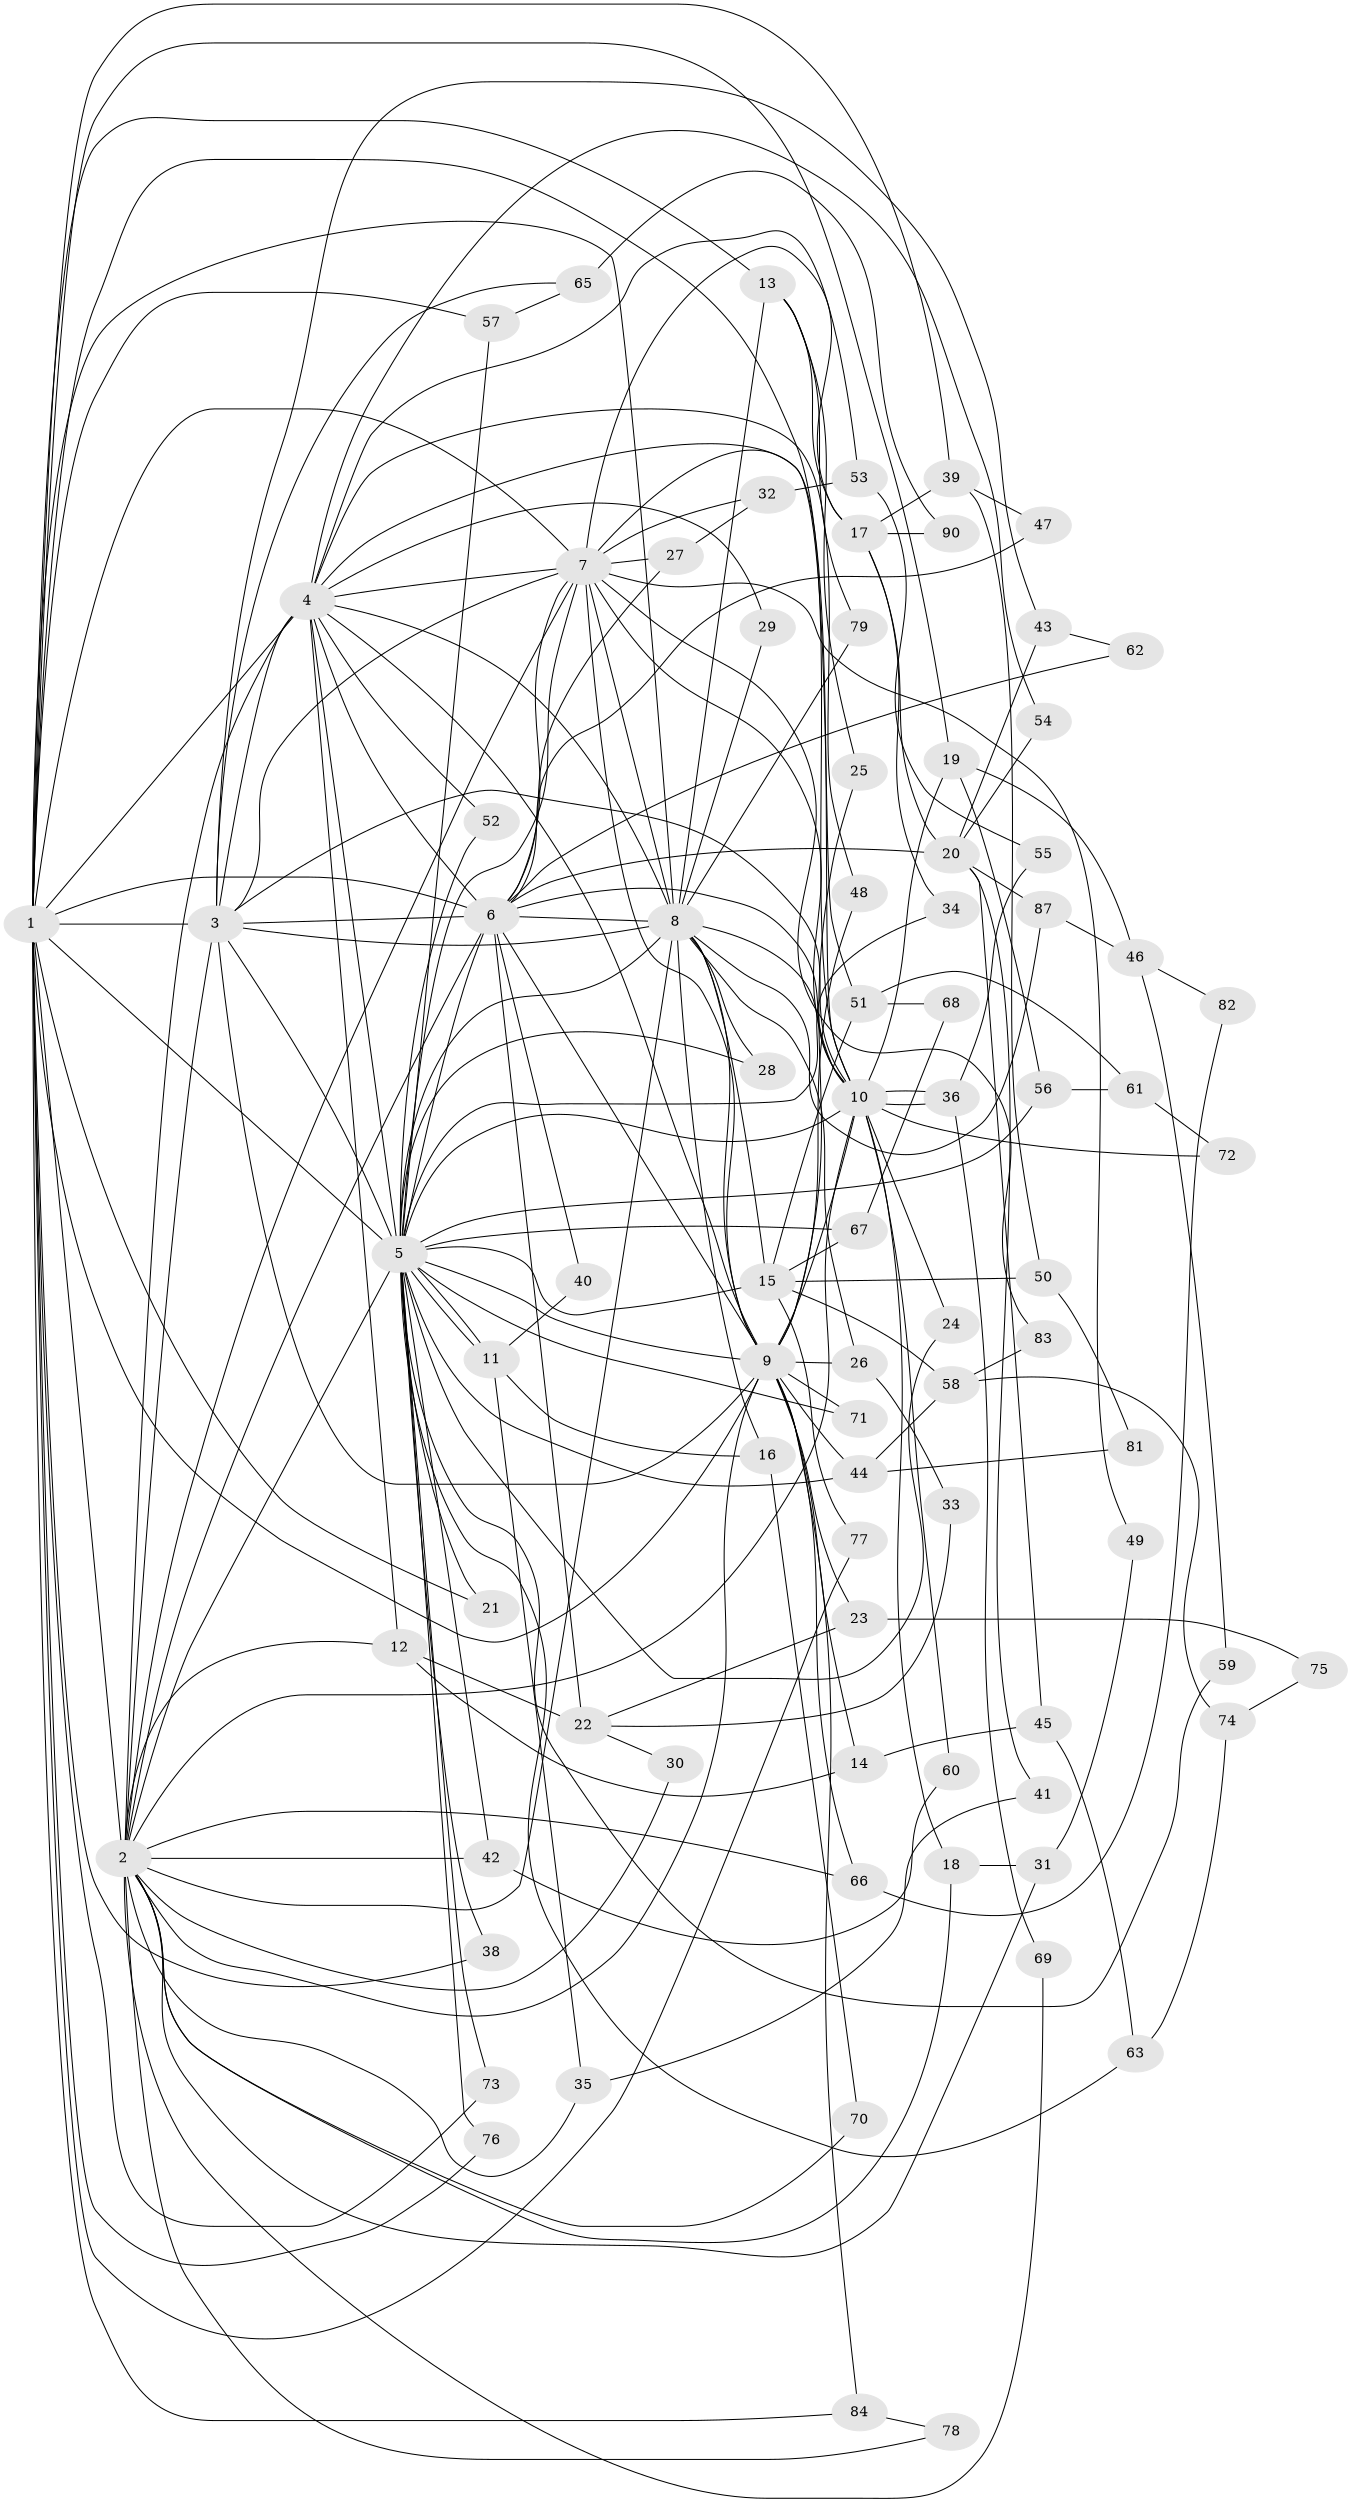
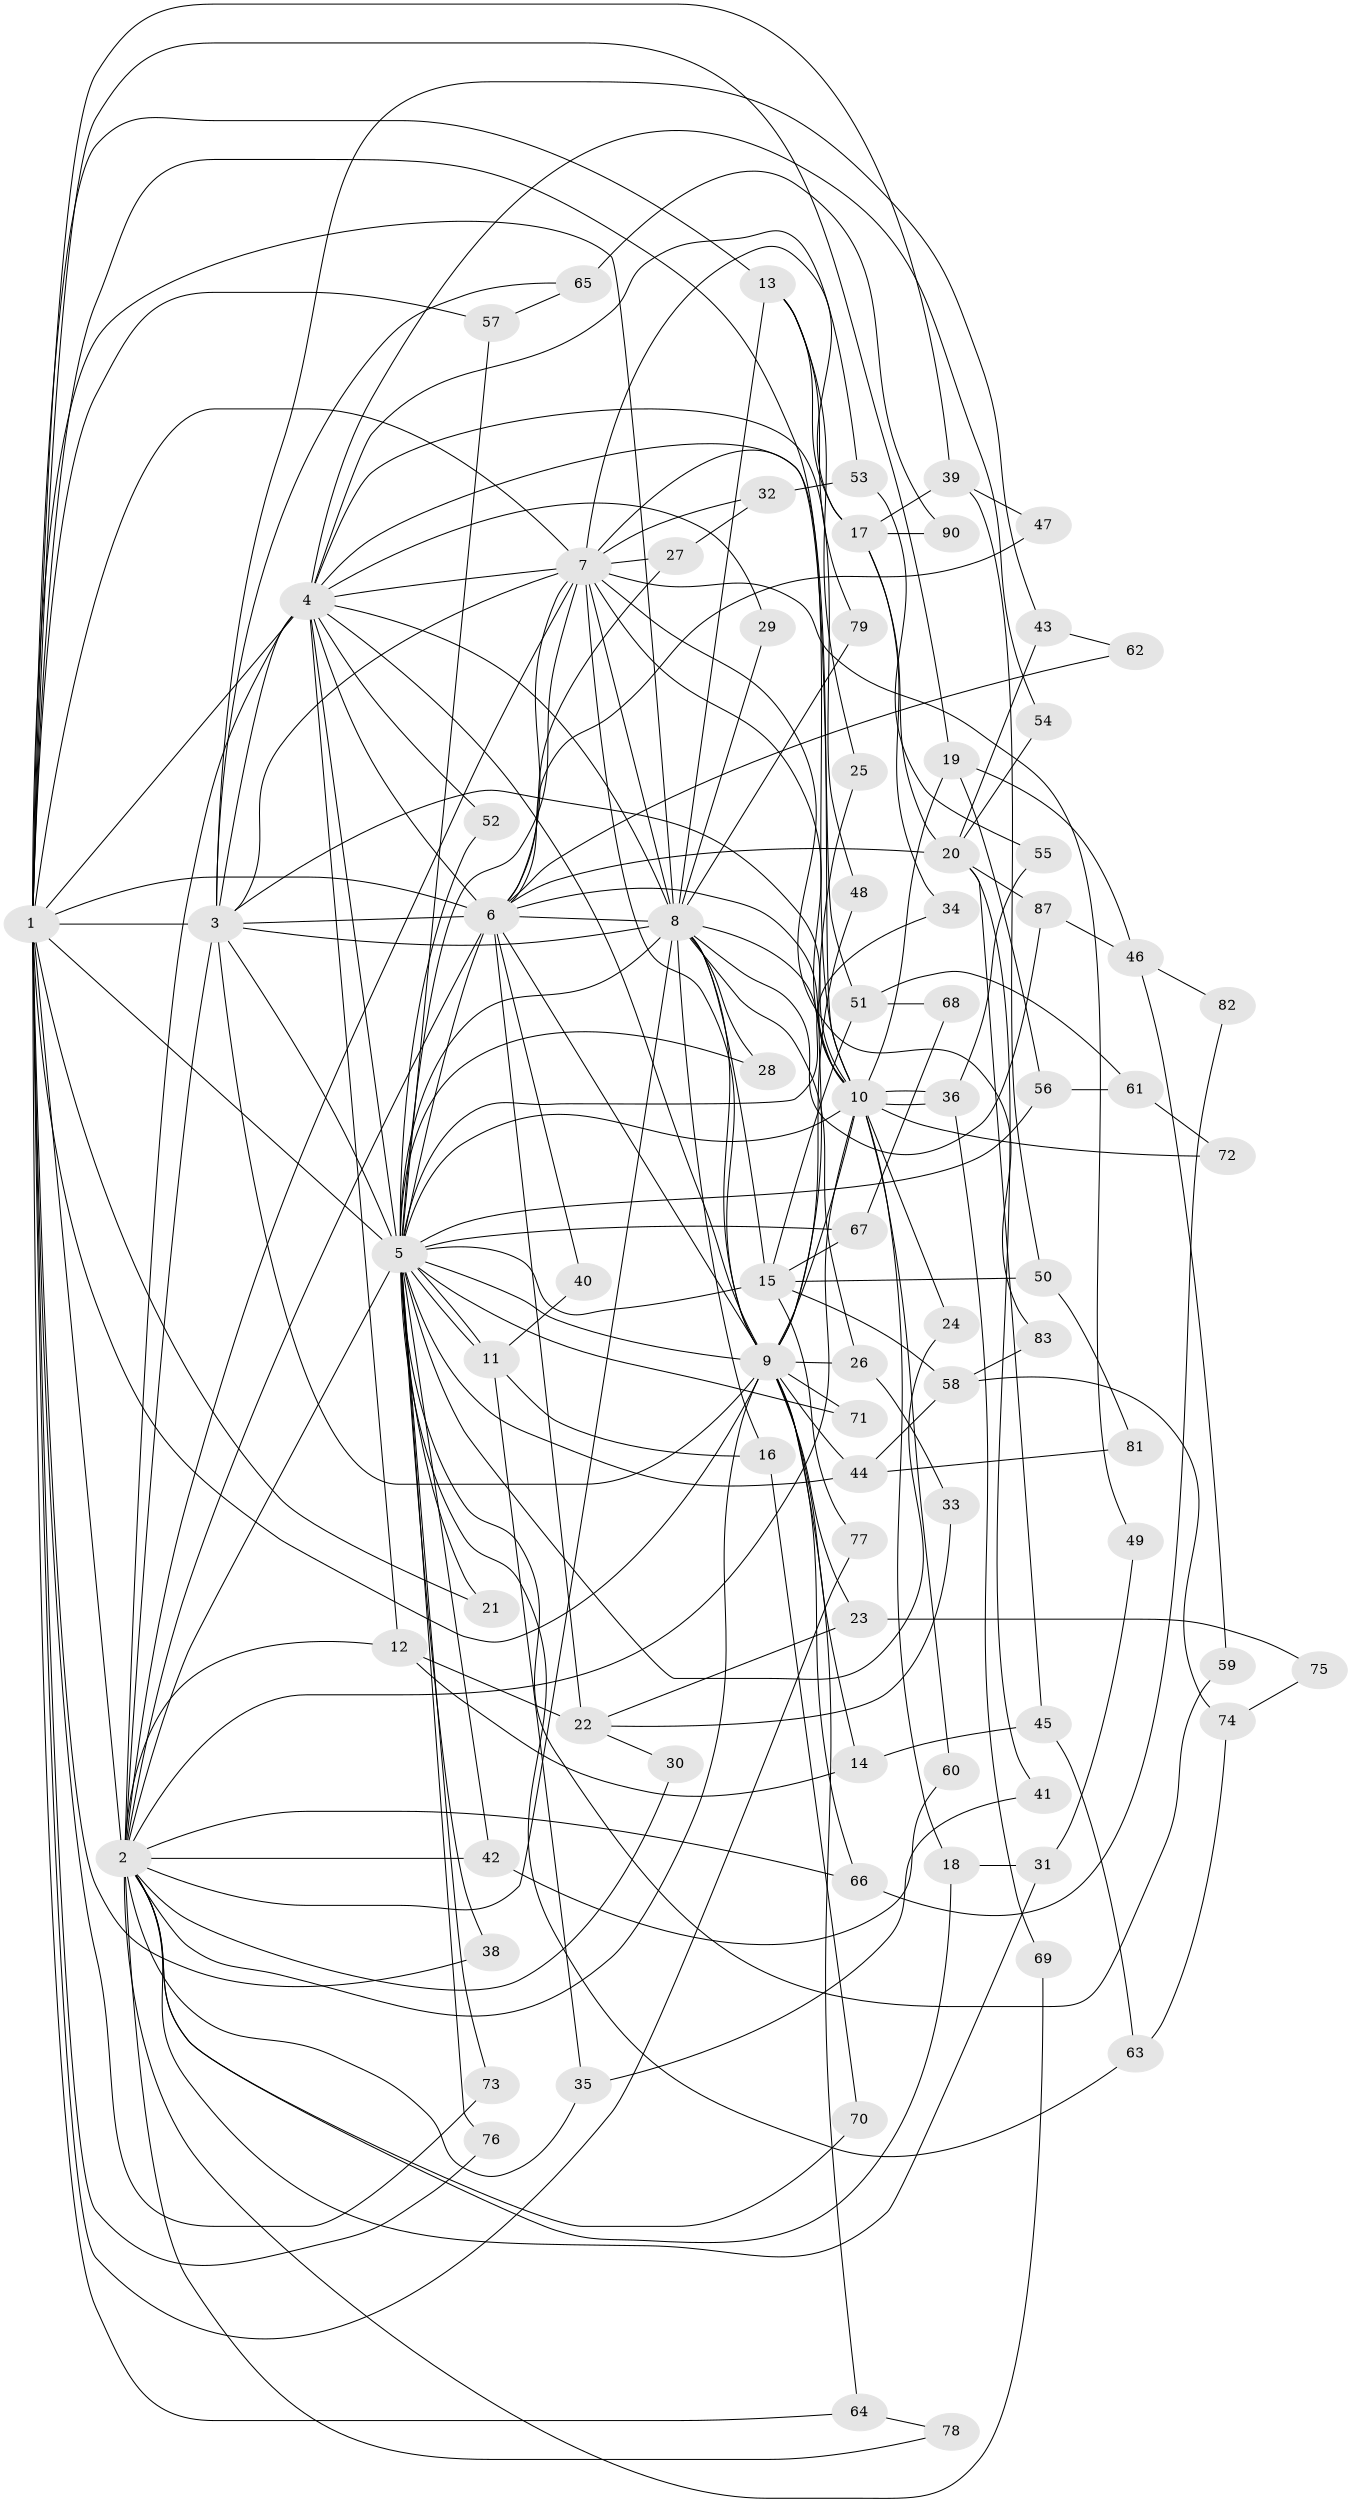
(860, 2412) -> (860, 2412)
